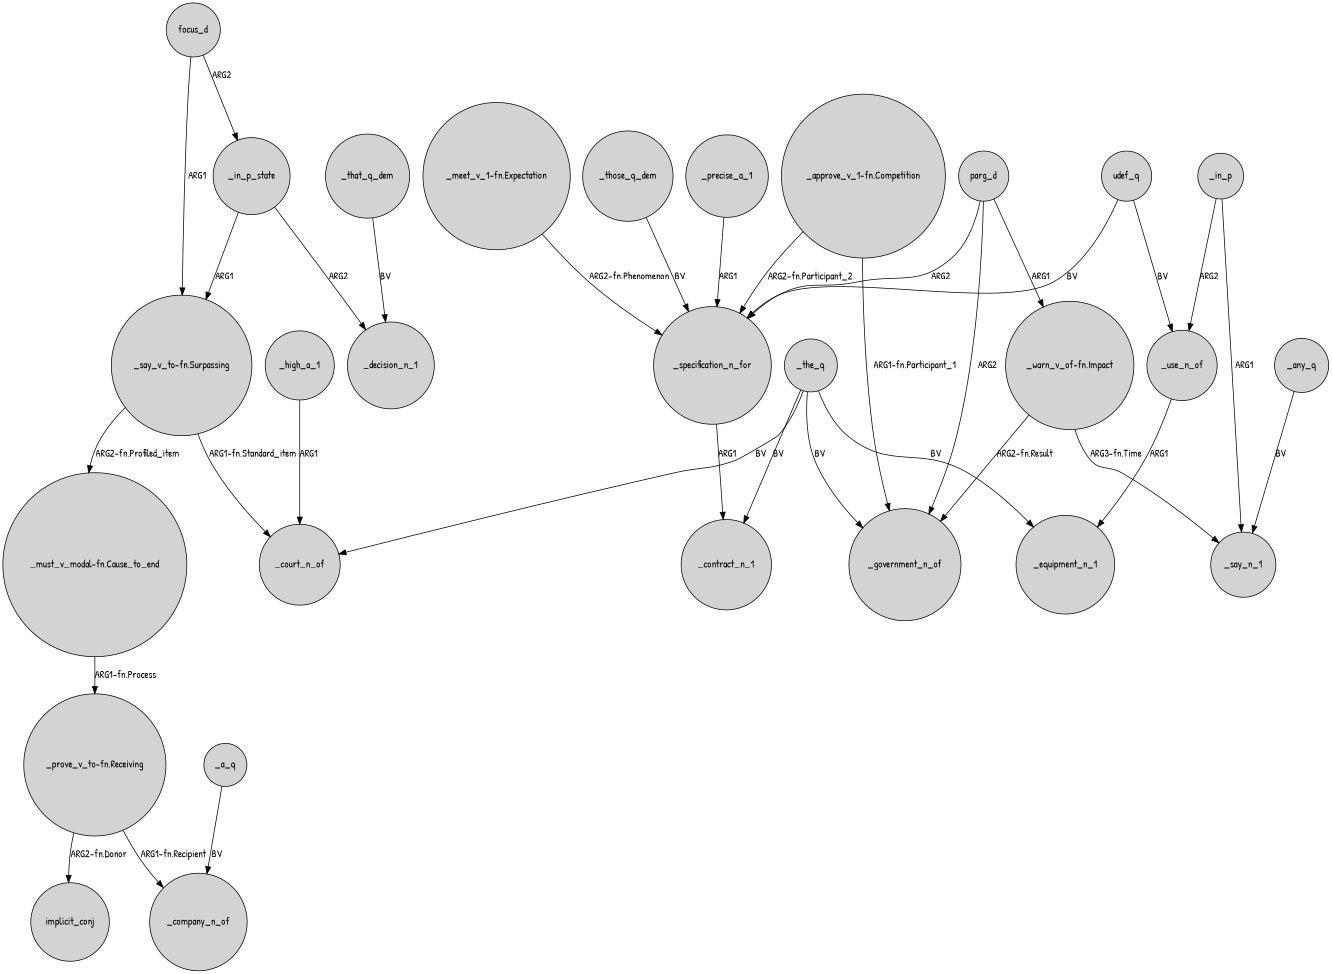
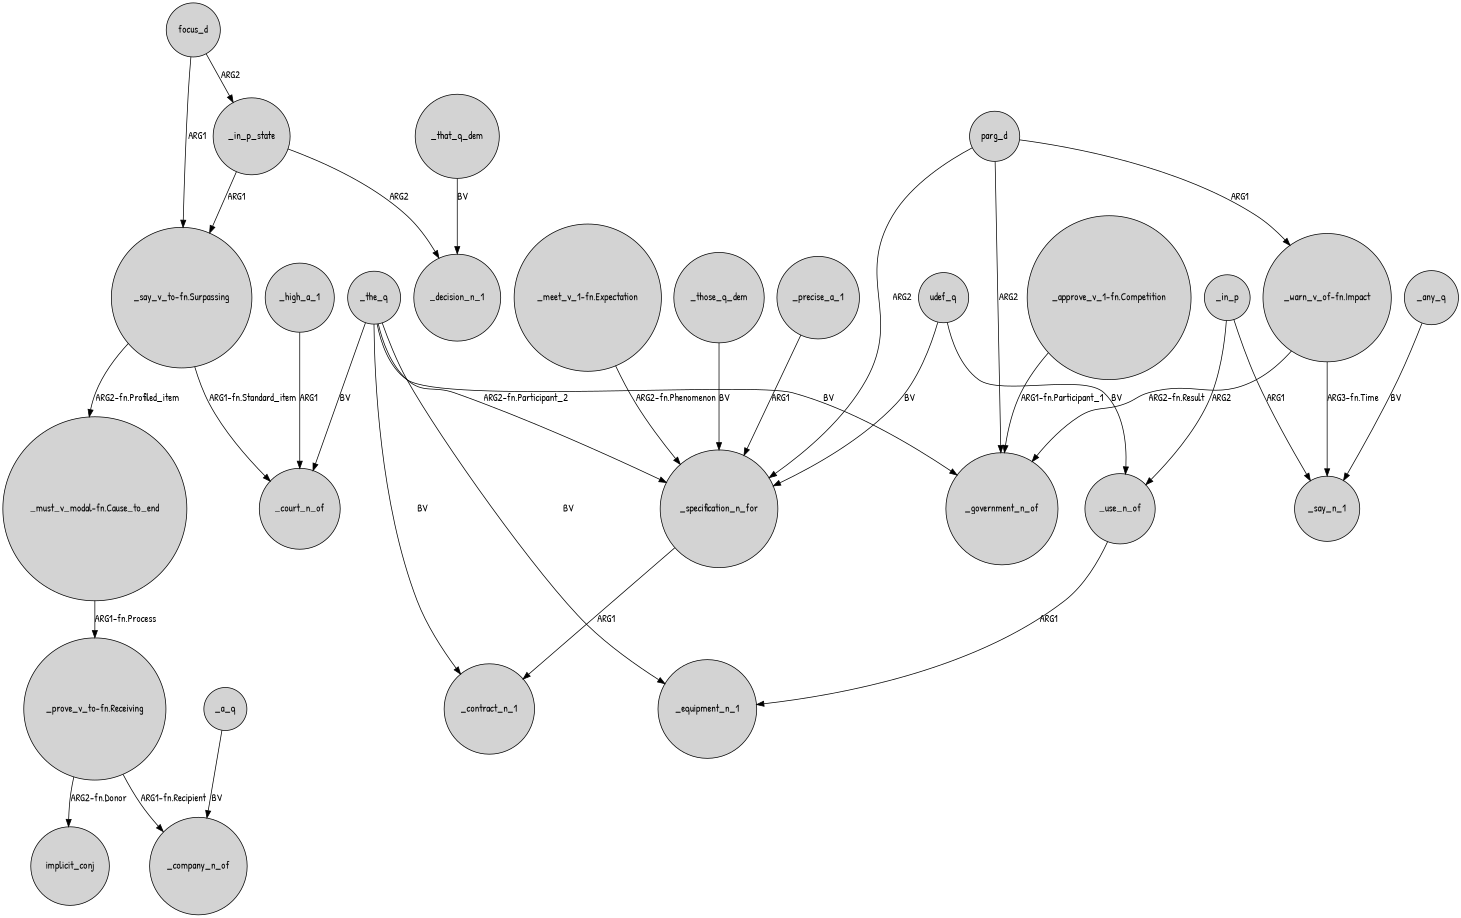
(771, 267) -> (506, 412)
